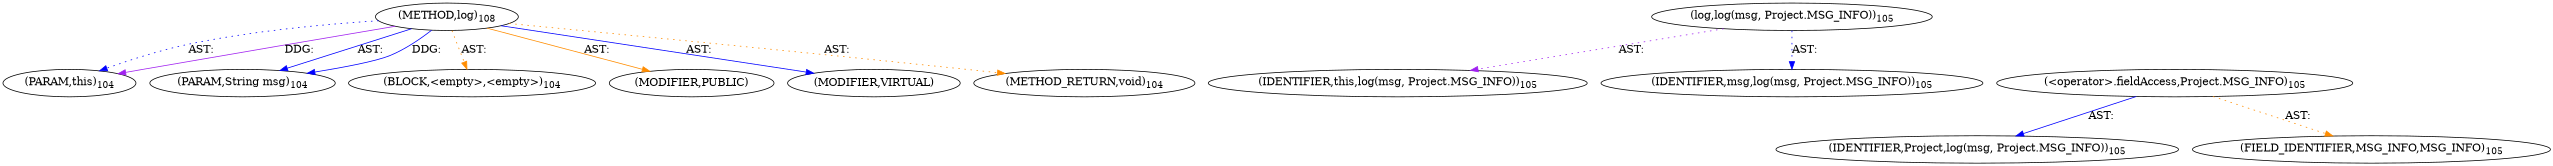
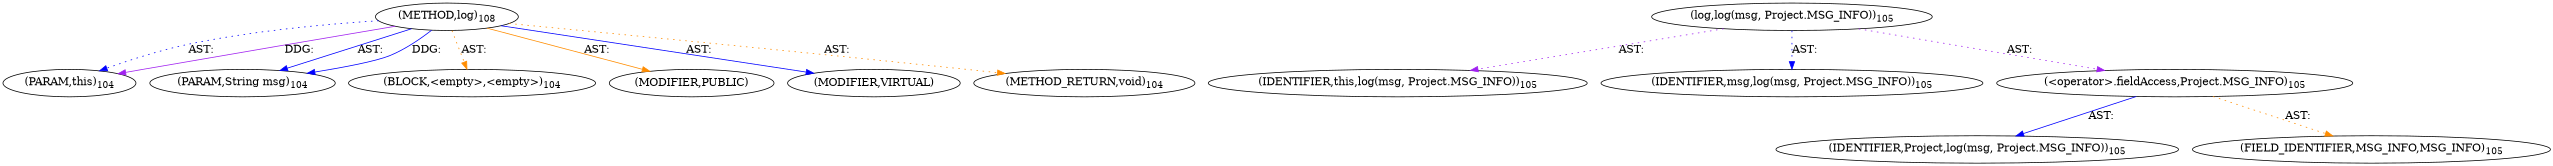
none -> (1978, 49)
